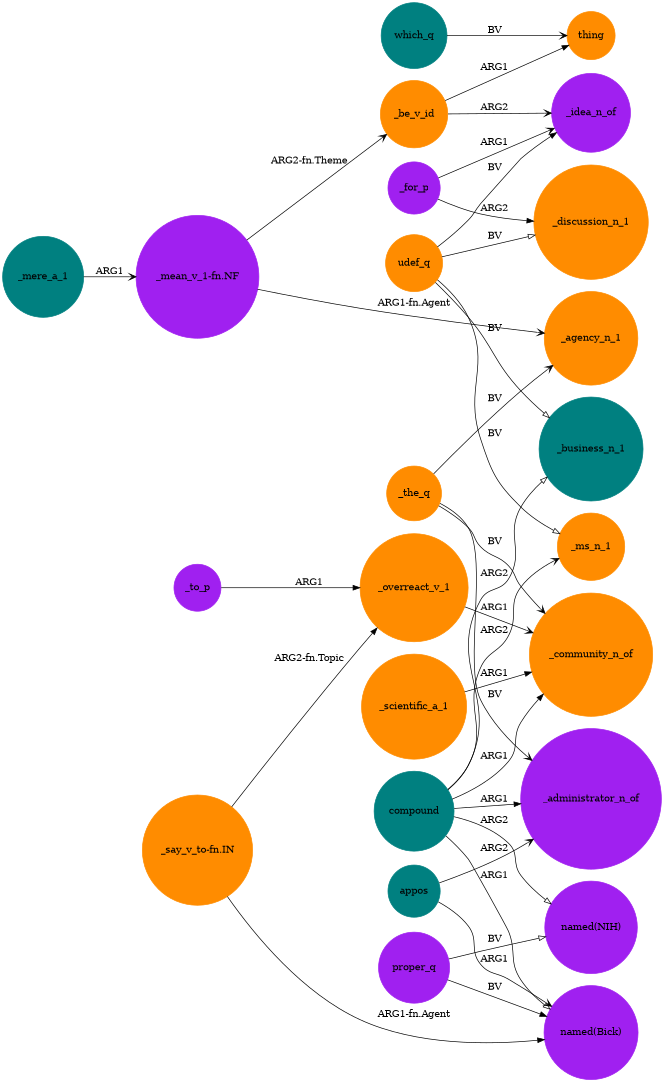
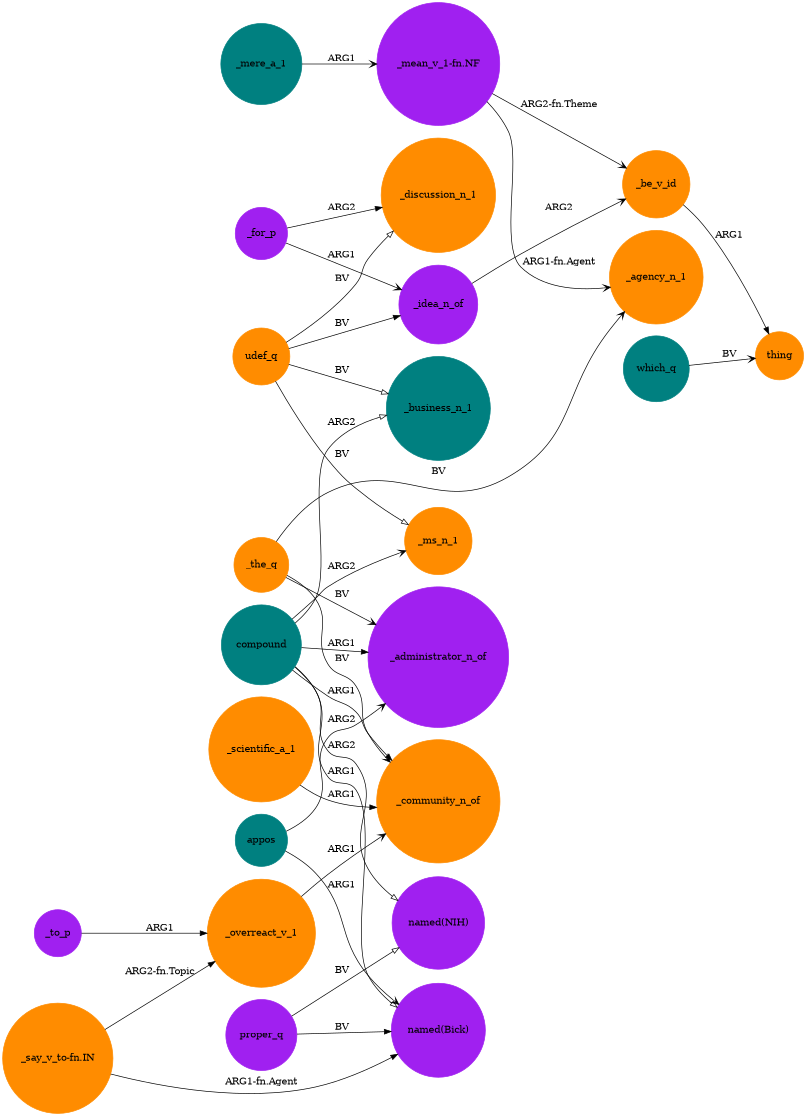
(496, 114) -> (545, 241)
